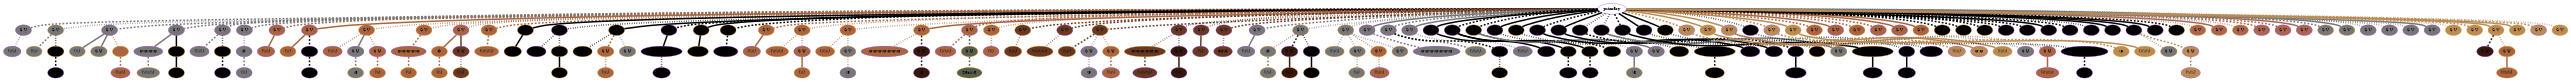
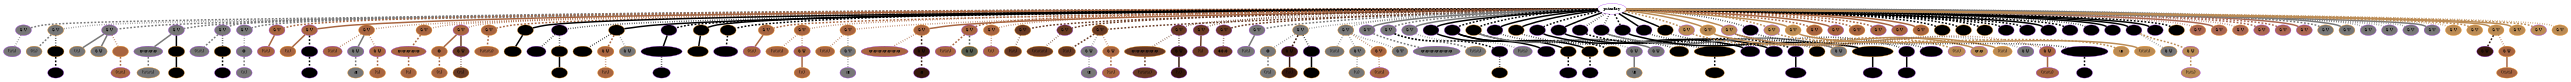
(970, 73) -> none
